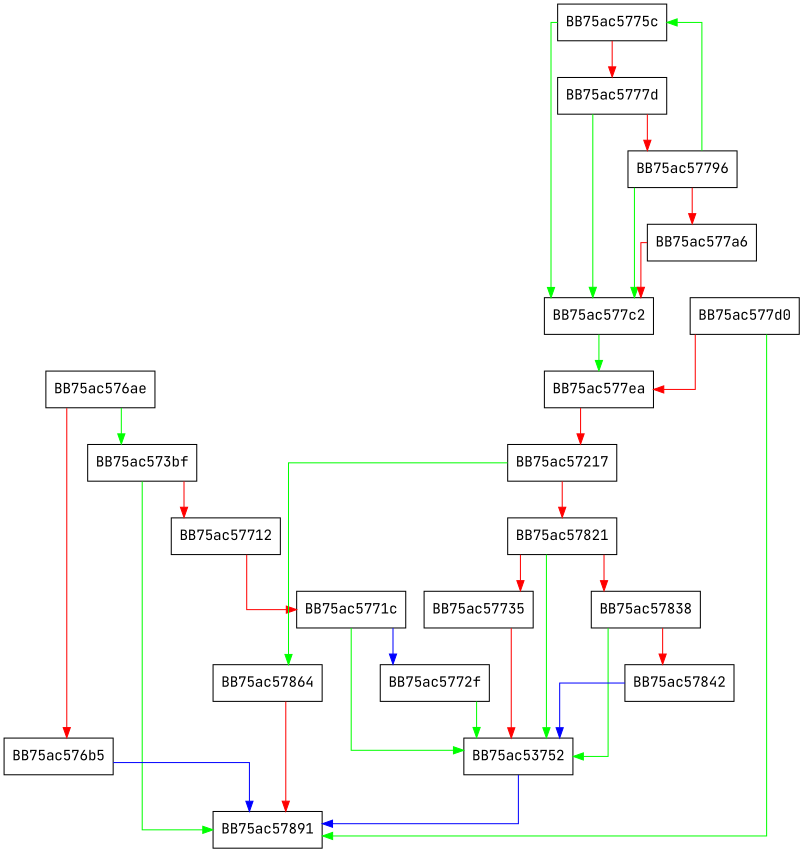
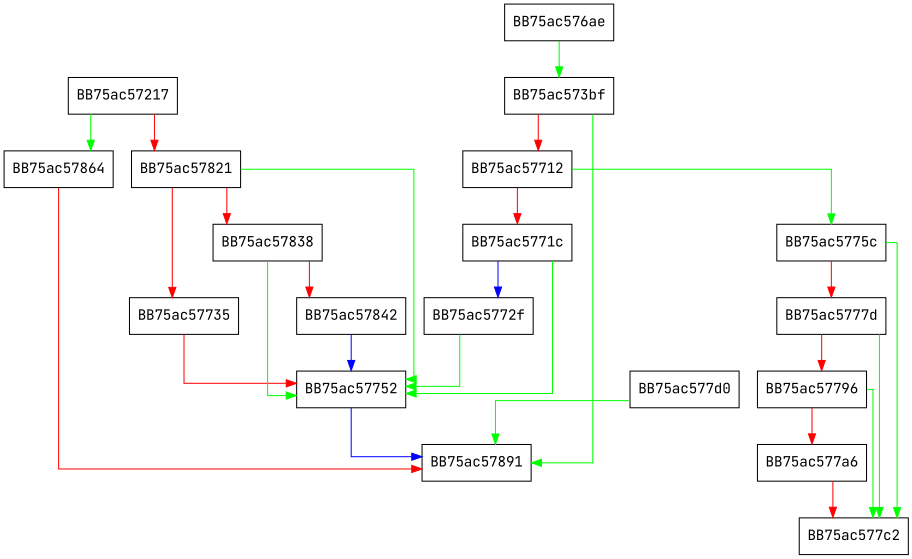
(702, 74) -> (724, 169)
(599, 389) -> none
(59, 756) -> none
(518, 756) -> (351, 389)
